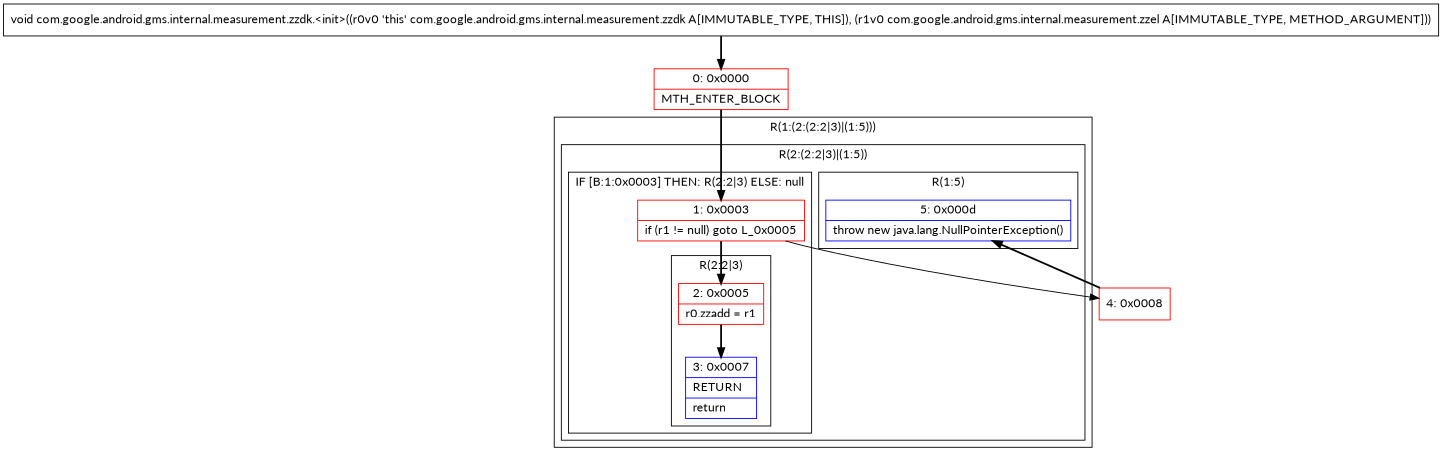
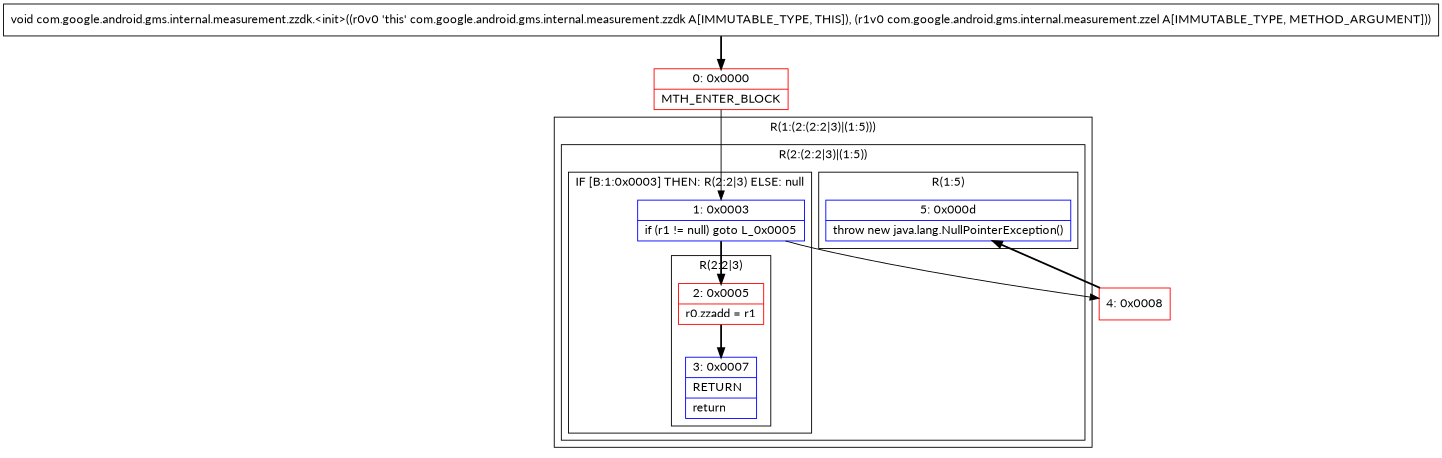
(721, 150) -> (721, 150)
(721, 221) -> (721, 221)
